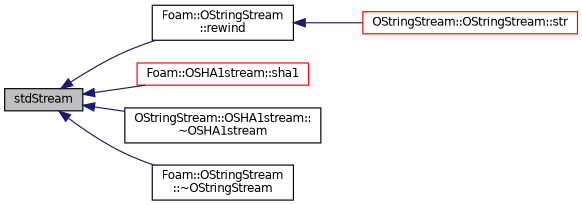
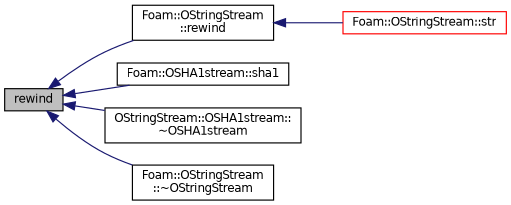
(470, 23) -> (425, 23)
(223, 74) -> (203, 74)
(44, 100) -> (34, 100)
